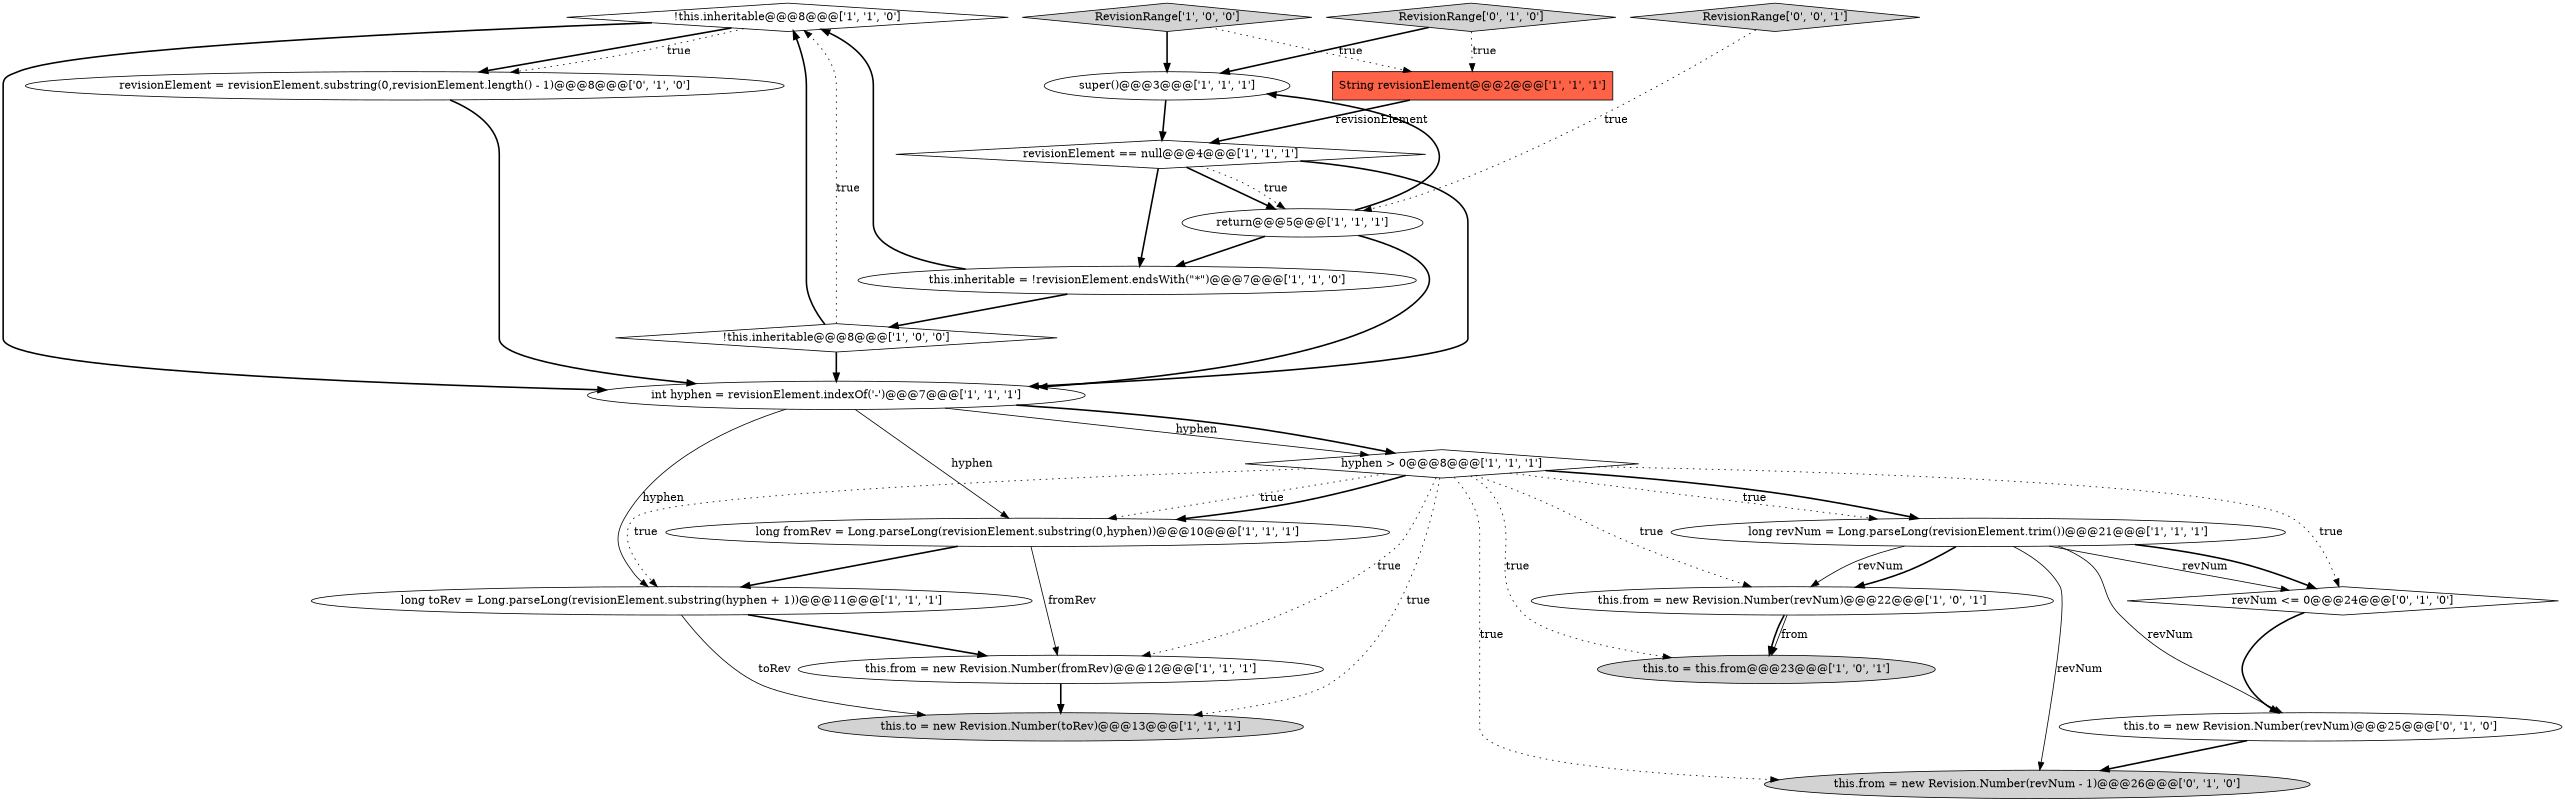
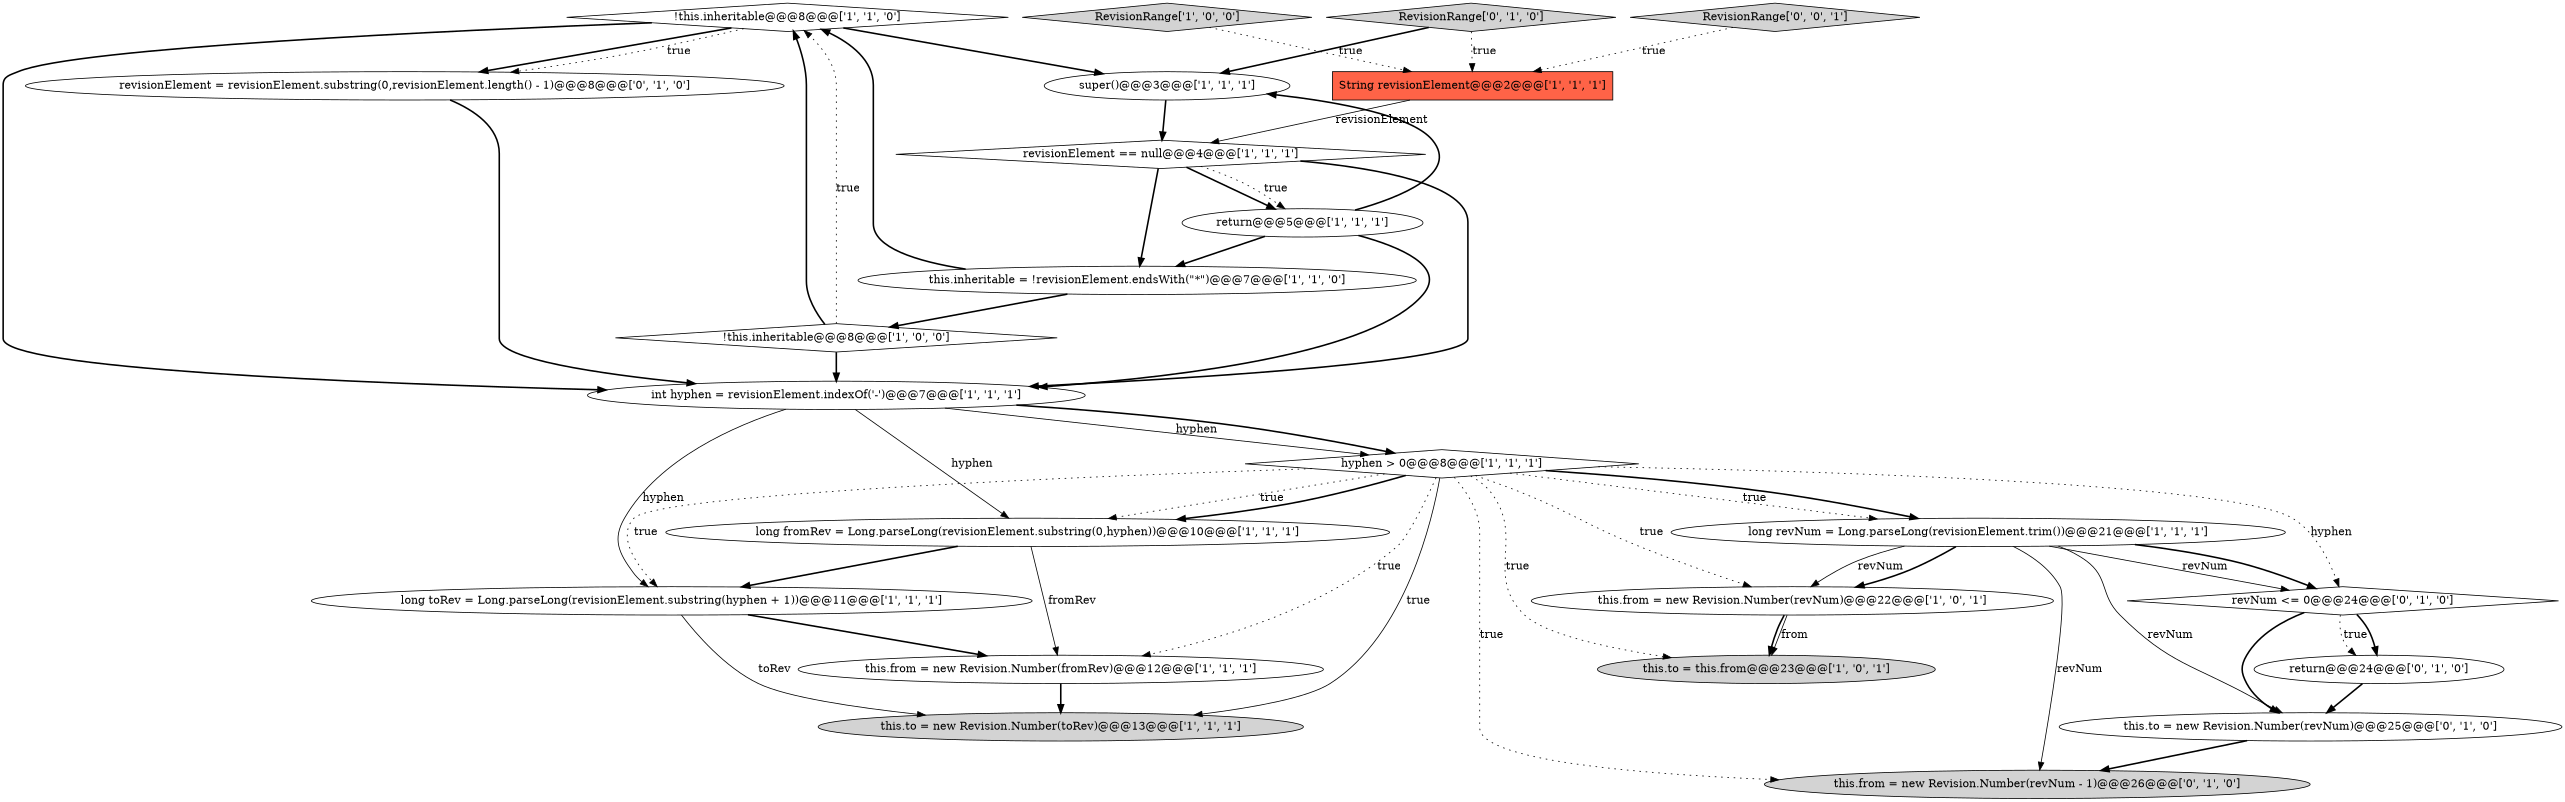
(1167, 48) -> (969, 50)
(1314, 121) -> (1314, 121)
(1569, 132) -> (1637, 49)
(2331, 532) -> (2331, 532)
(1369, 647) -> (1369, 647)
none -> (2379, 669)
